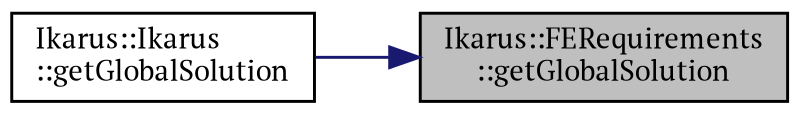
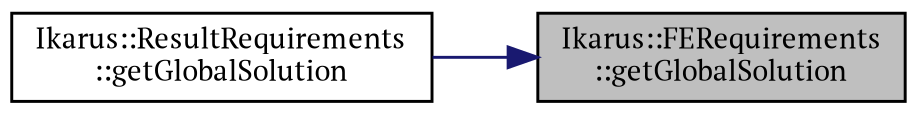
(163, 57) -> (222, 57)
